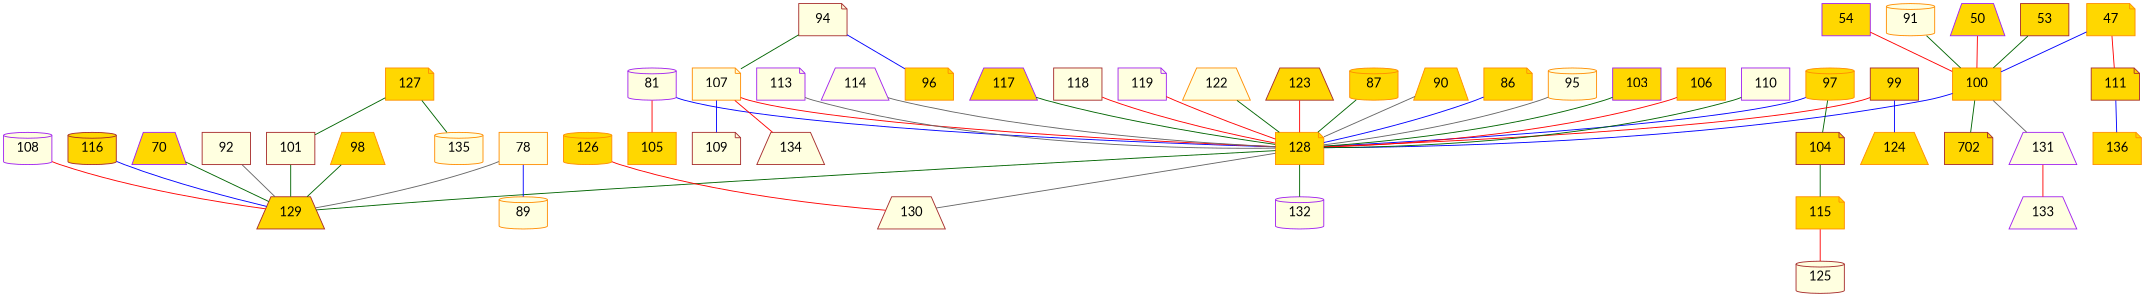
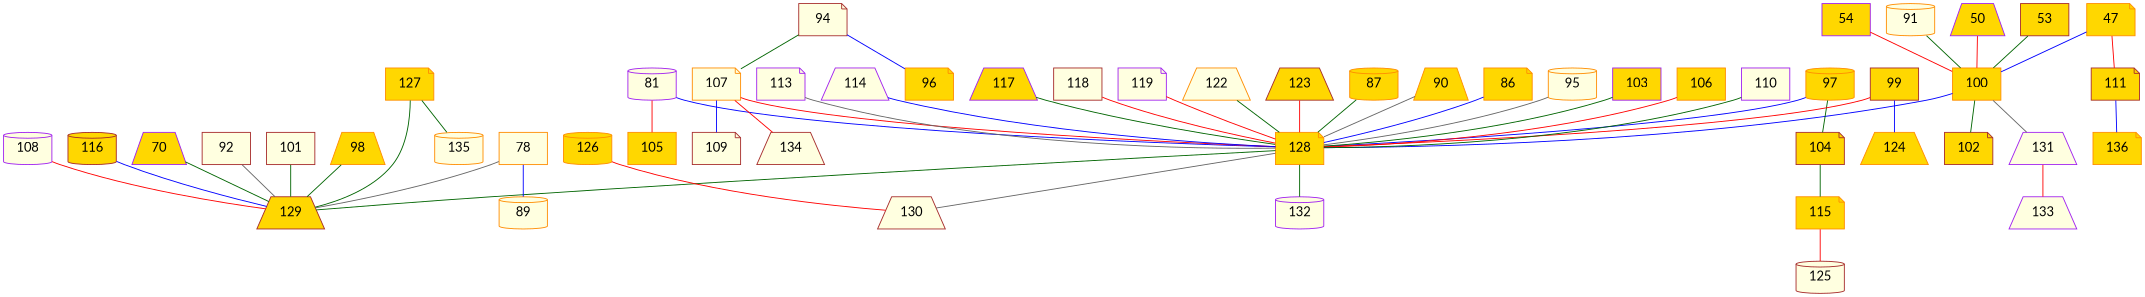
(350, 116) -> (385, 173)
(1081, 131) -> (1081, 131)
(1969, 148) -> (1969, 148)
